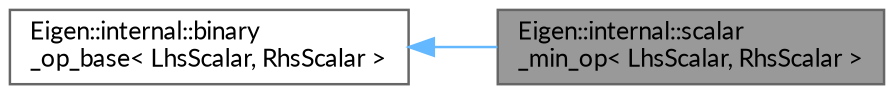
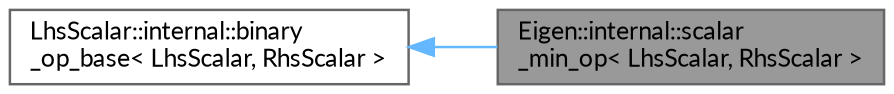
(209, 47) -> (209, 47)
